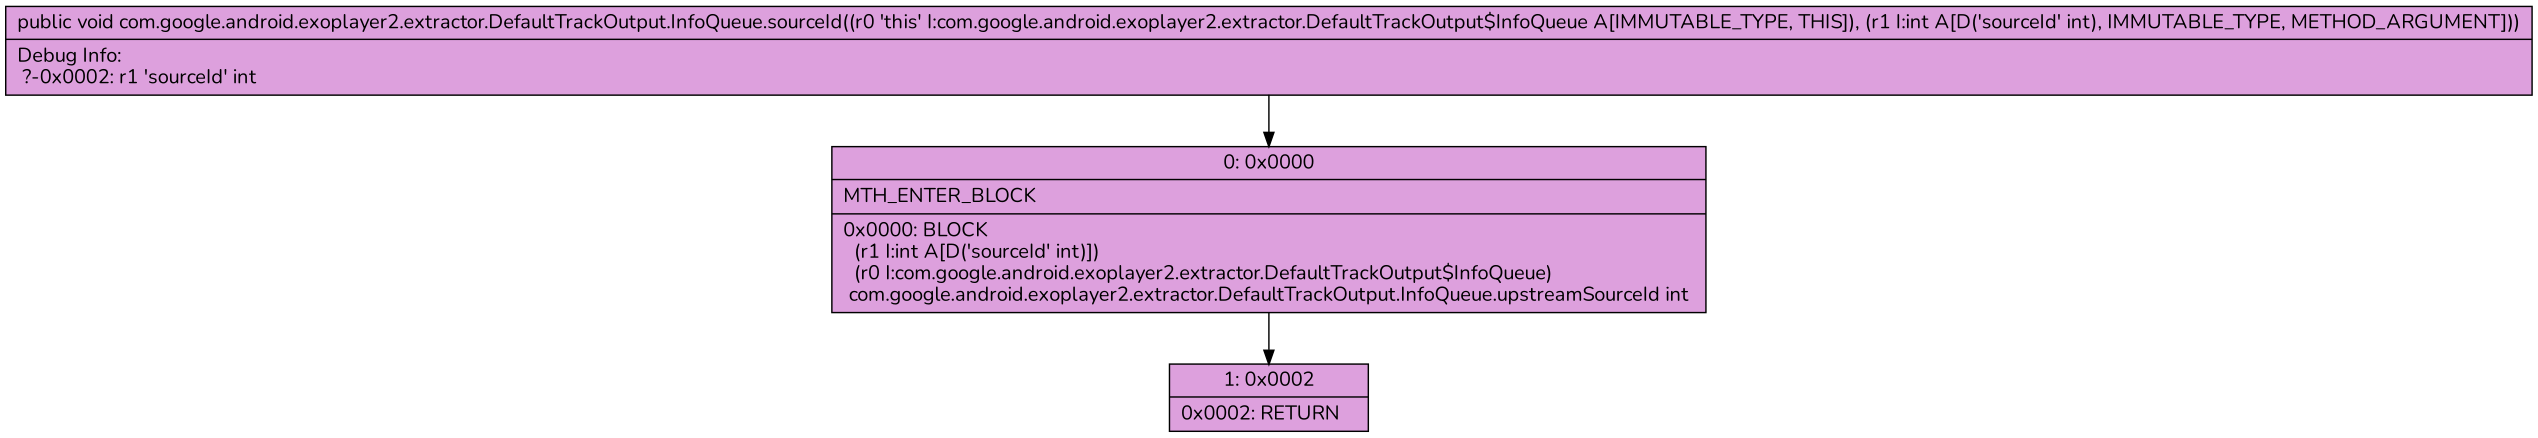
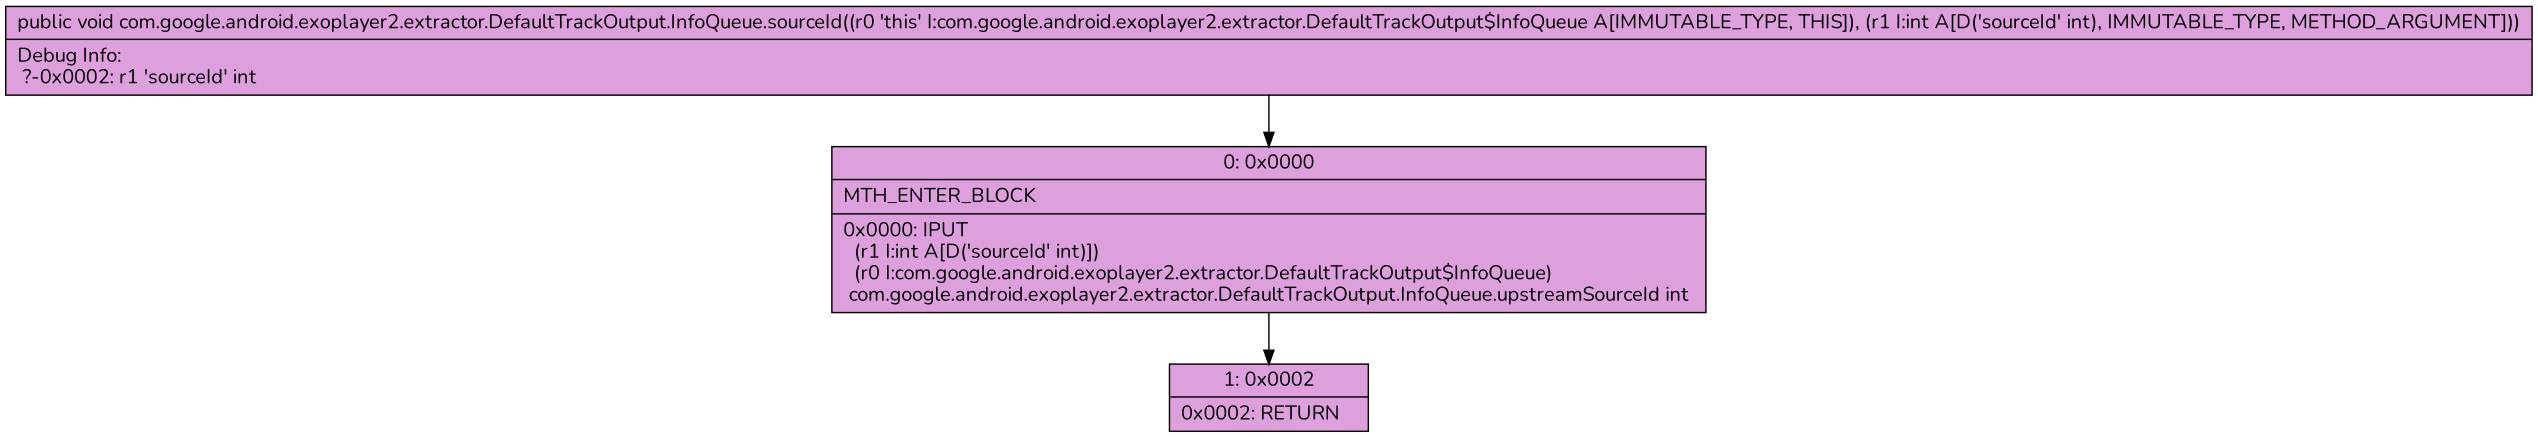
(921, 230) -> (911, 230)
